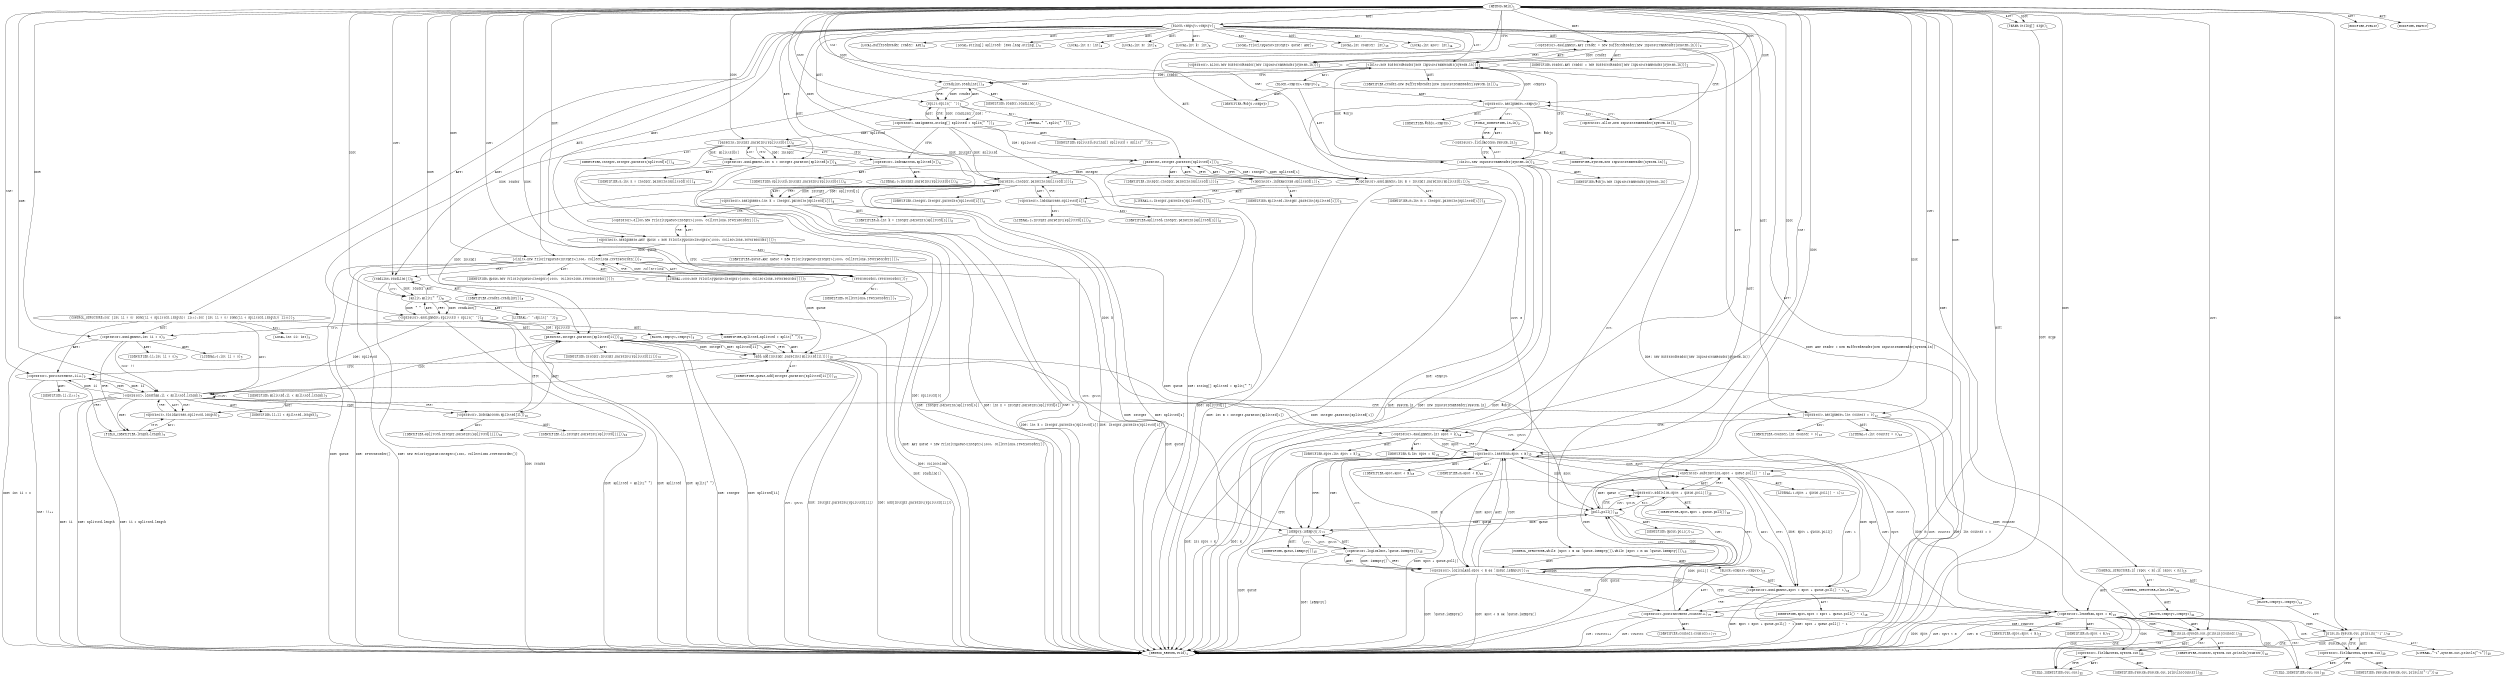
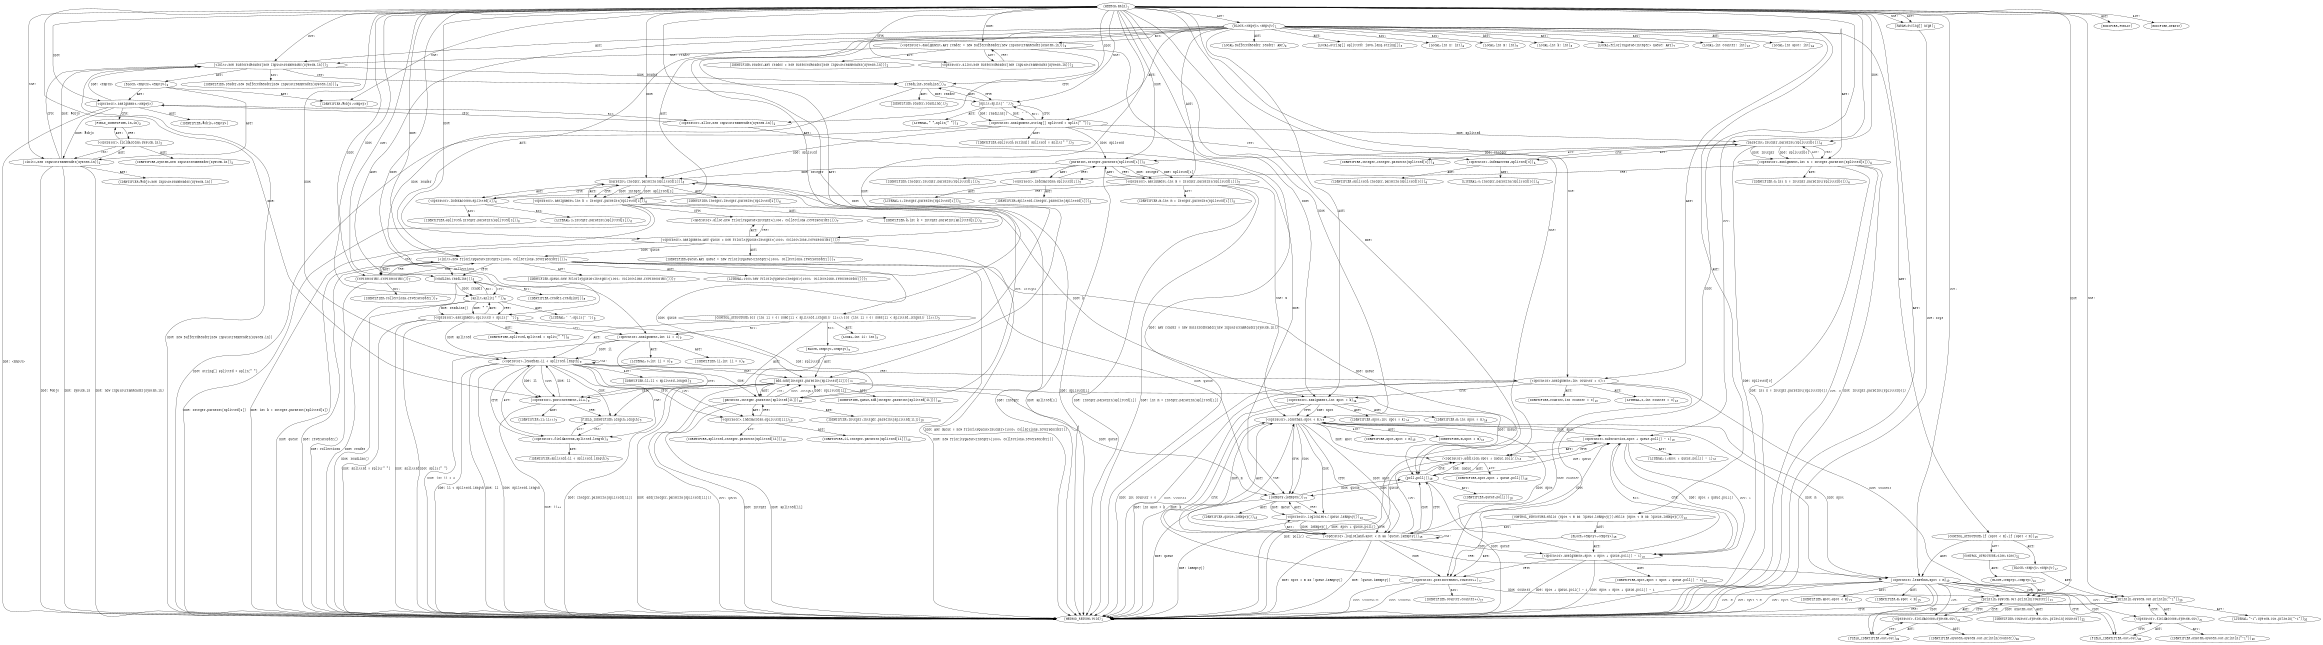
(618, 199) -> (1016, 249)
(257, 409) -> (569, 448)
